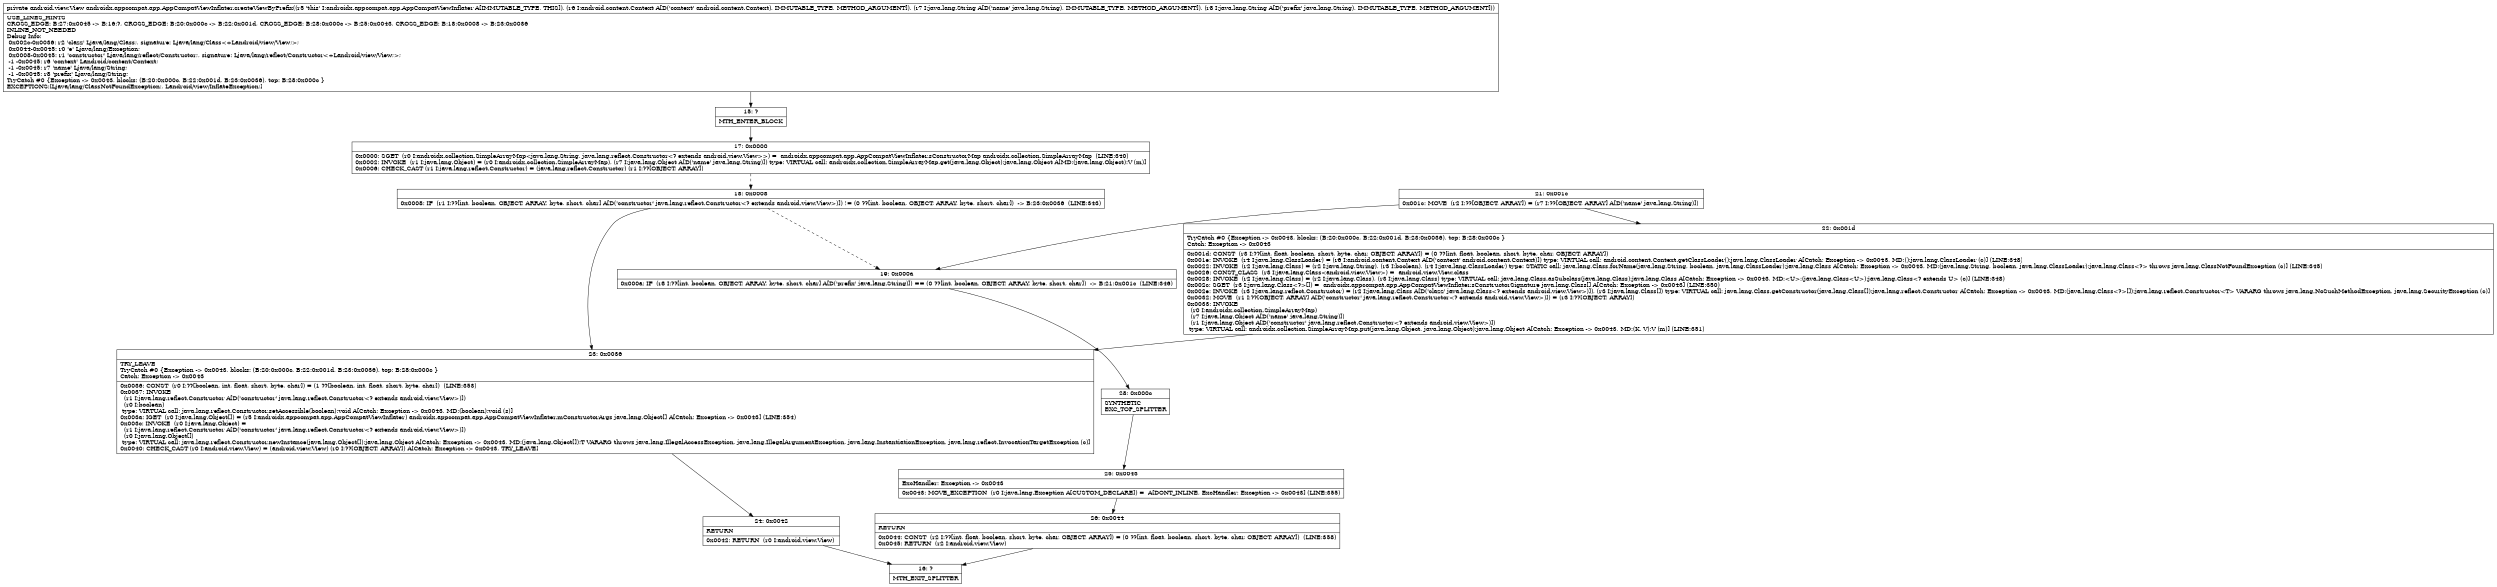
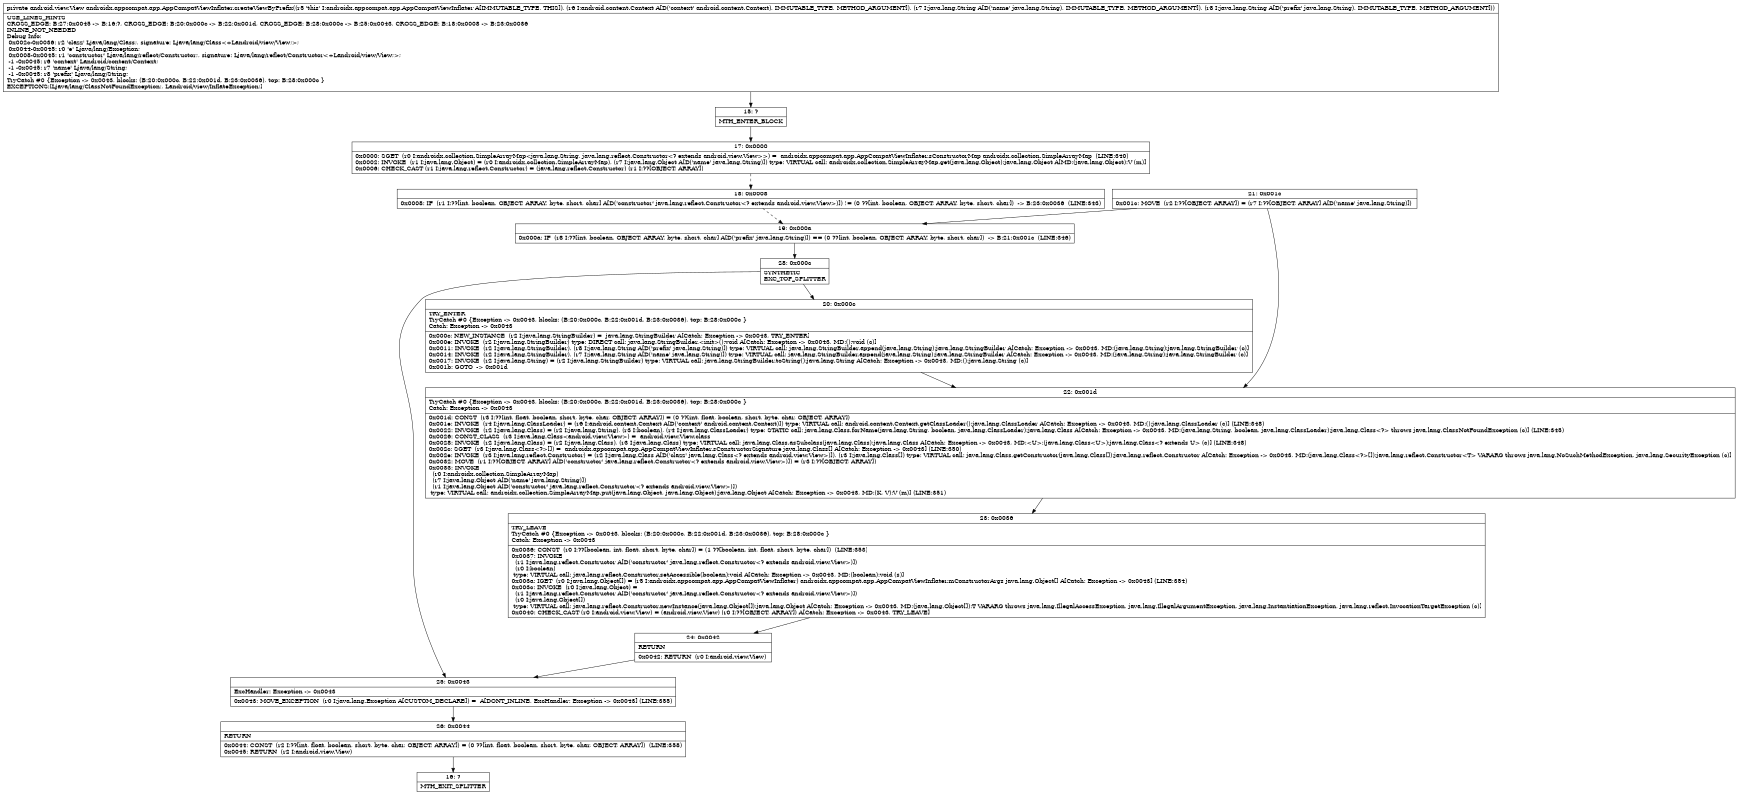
(593, 262) -> none
none -> (839, 336)
(855, 554) -> (586, 668)
